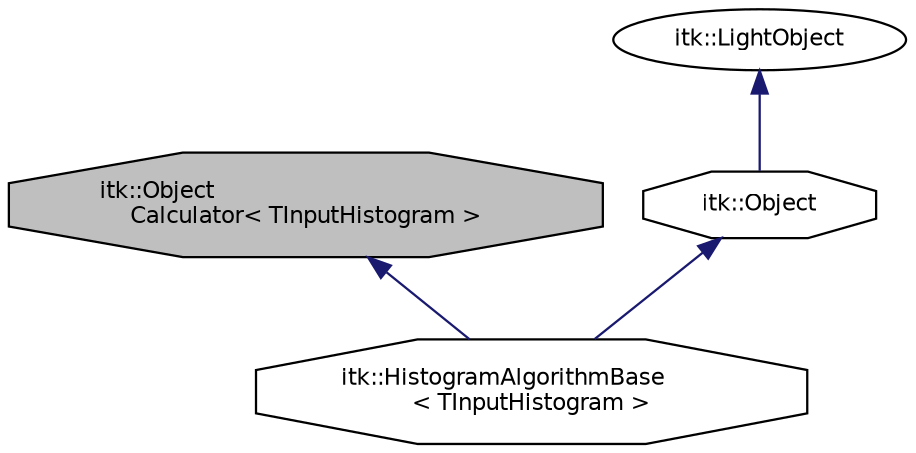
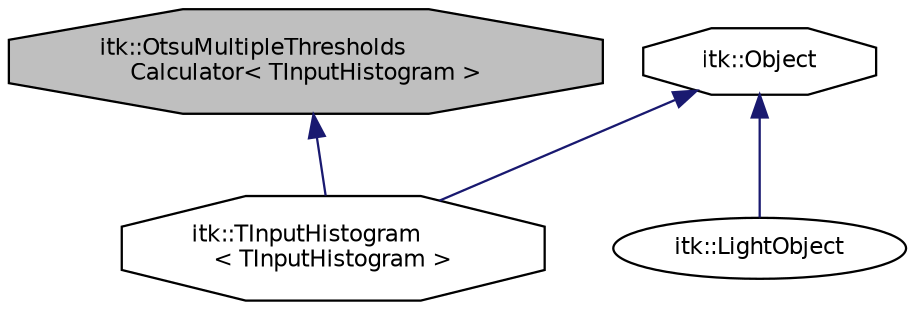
(760, 132) -> (760, 168)
(306, 205) -> (306, 61)
(532, 392) -> (333, 248)
